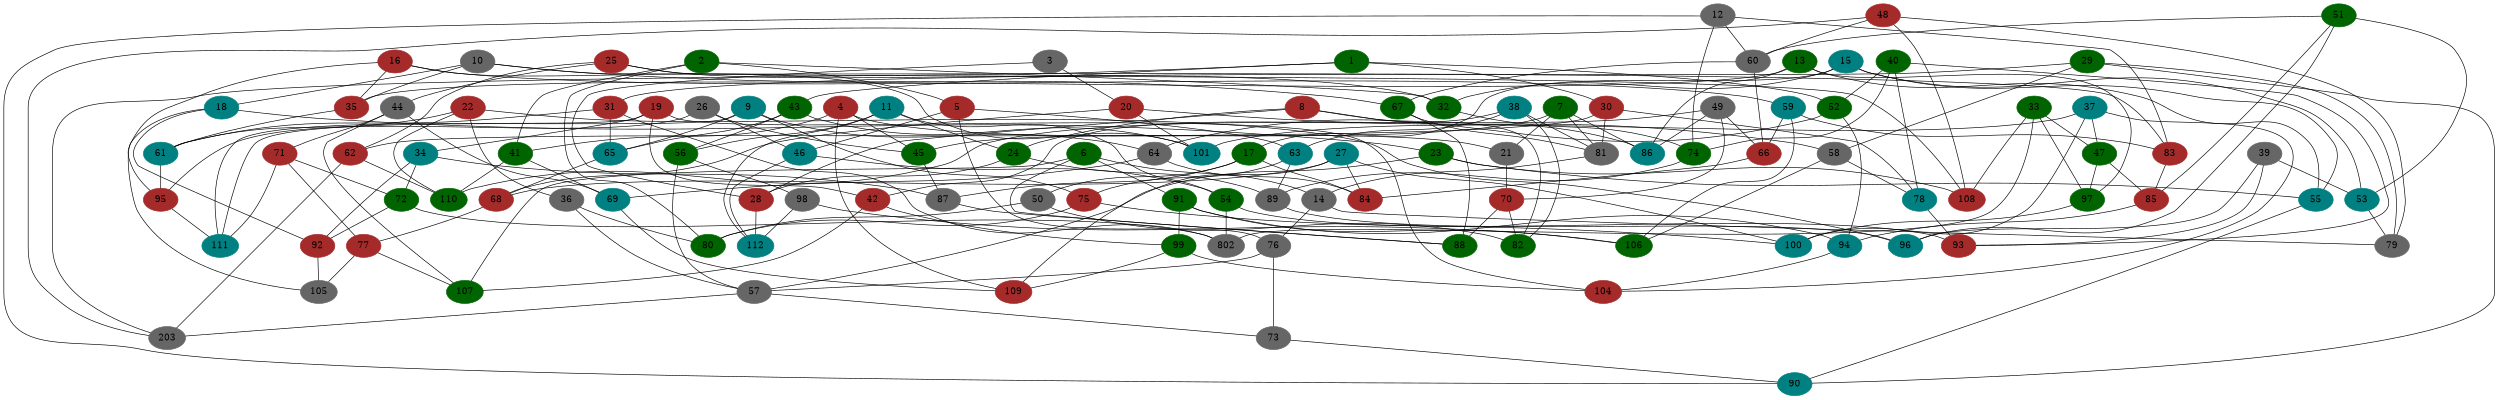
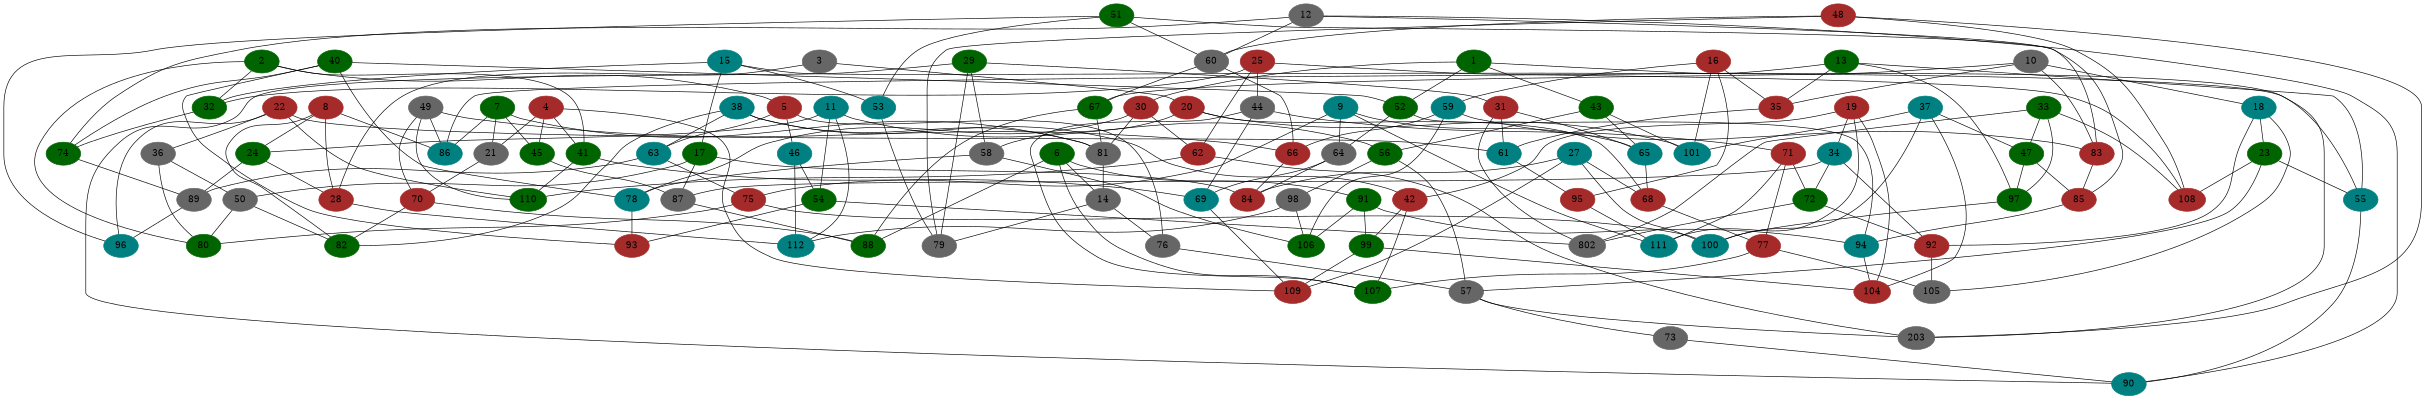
(702, 108) -> none
(2265, 154) -> none
(650, 263) -> (199, 177)
(1274, 292) -> none
